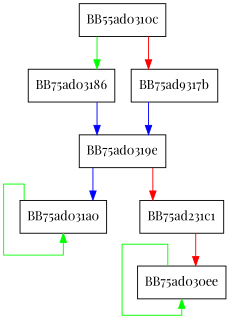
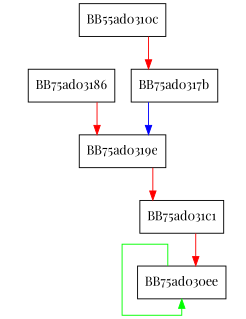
(97, 48) -> none
(174, 86) -> (174, 86)
(97, 114) -> (97, 114)
(63, 217) -> none
(182, 217) -> (182, 217)
